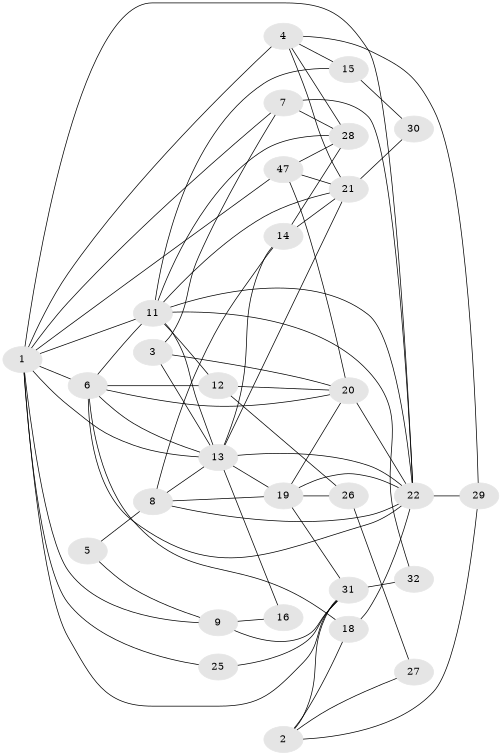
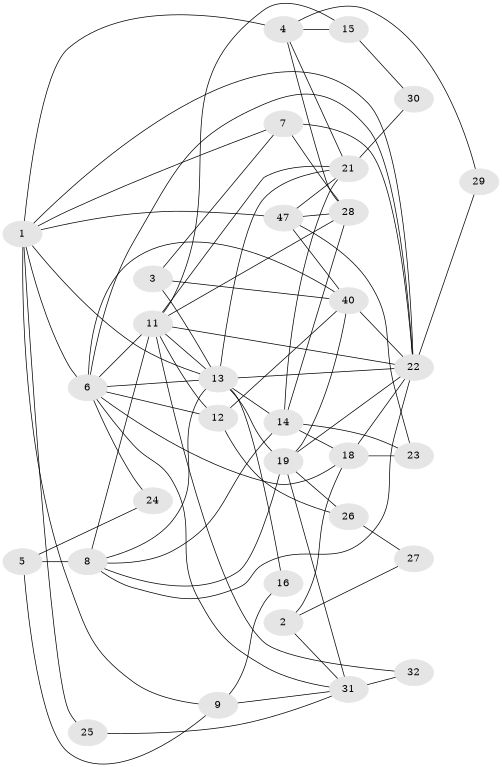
(88, 336) -> (120, 443)
(349, 391) -> (349, 301)
none -> (320, 441)
none -> (414, 456)
none -> (153, 501)
(445, 671) -> none
(90, 673) -> (187, 566)
